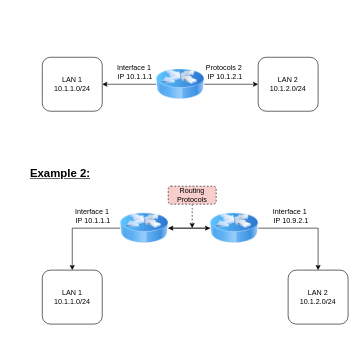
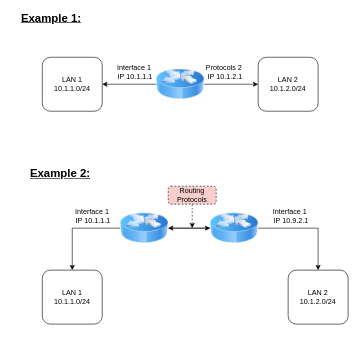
none -> (51, 18)
